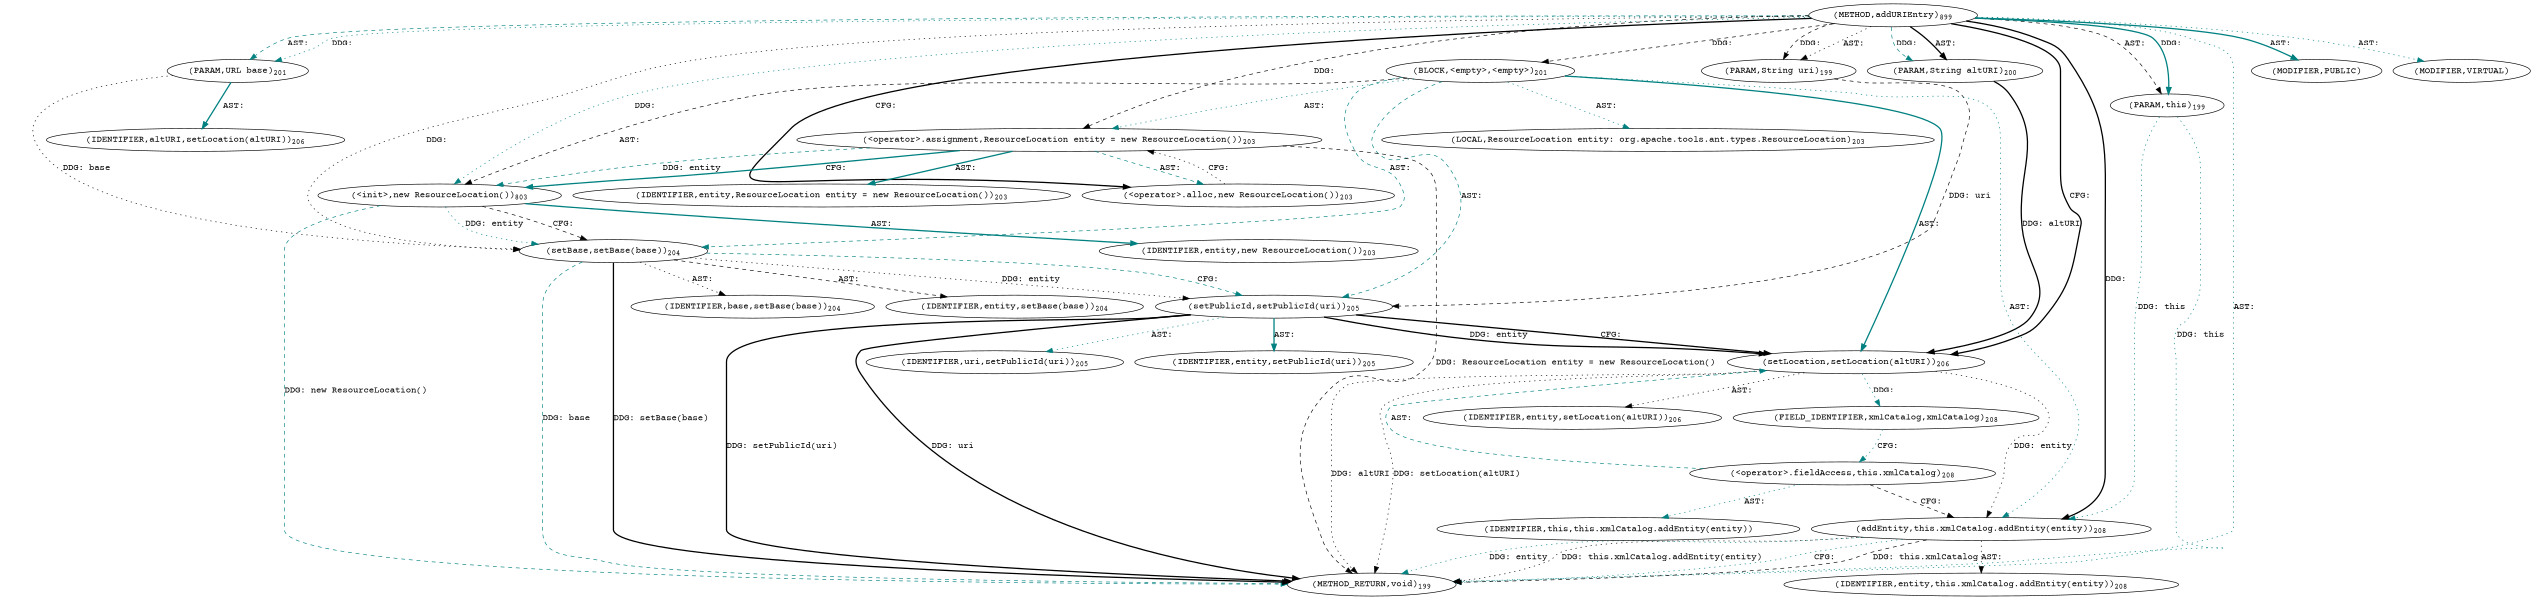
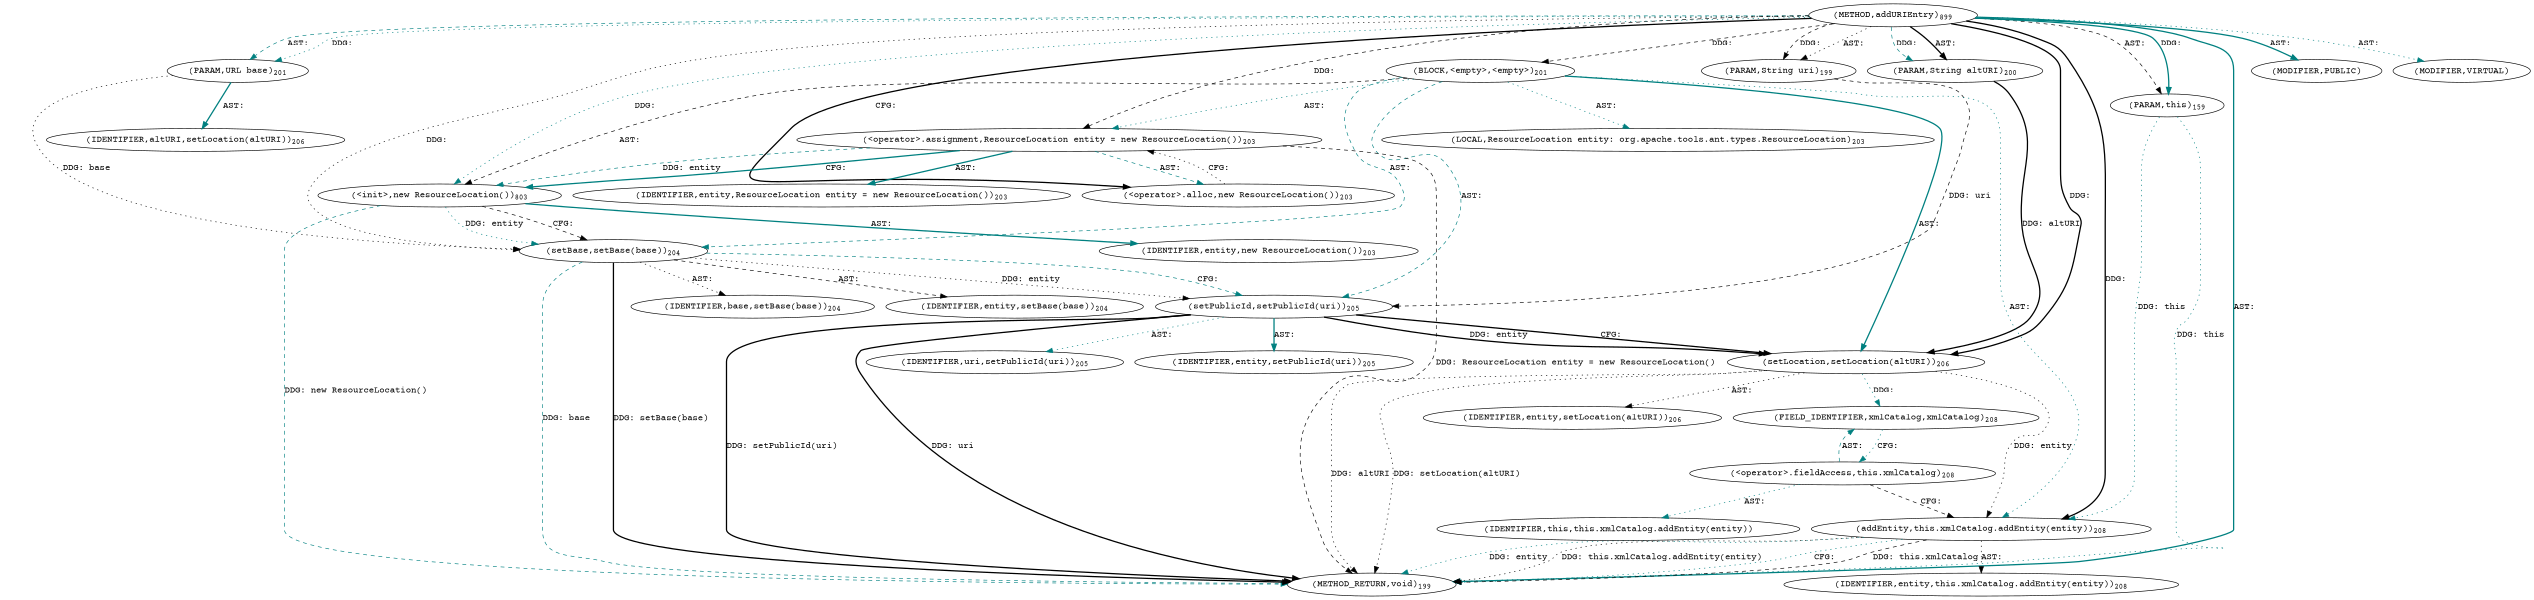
(2199, 104) -> (2199, 104)
(2083, 195) -> (2083, 195)
(1405, 404) -> (1840, 446)
(2213, 538) -> (2213, 538)
